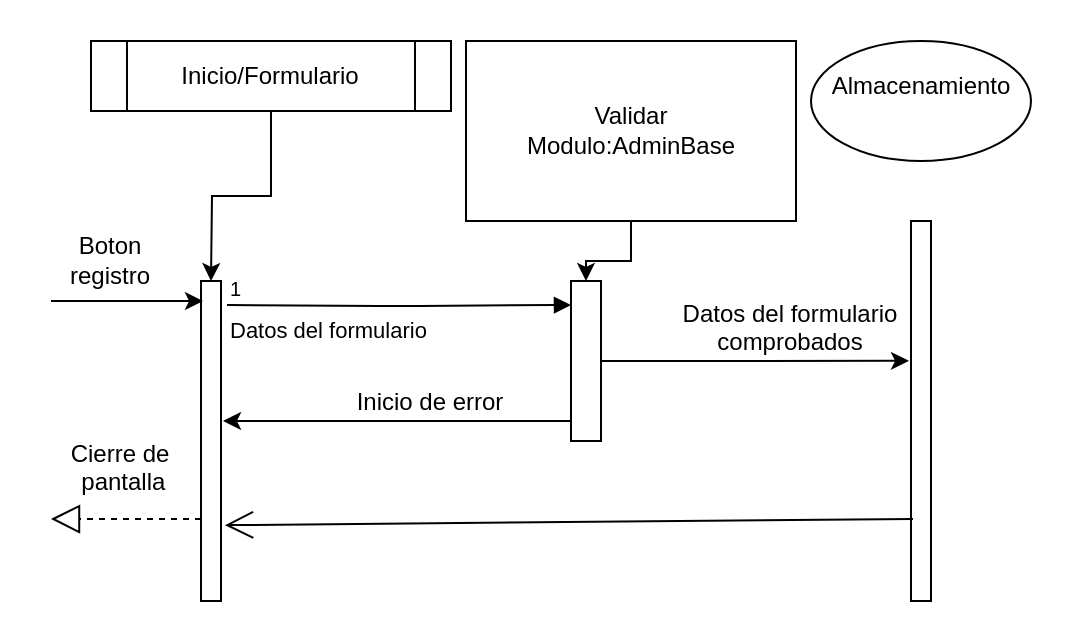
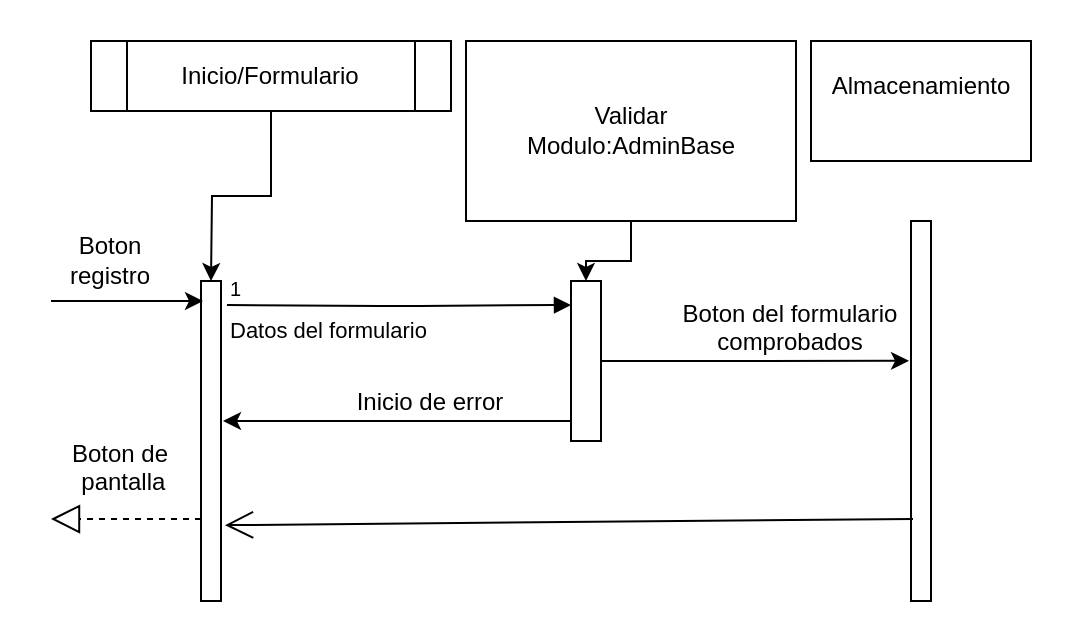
(921, 101) -> (921, 101)
(790, 314) -> (790, 314)
(120, 454) -> (120, 454)
